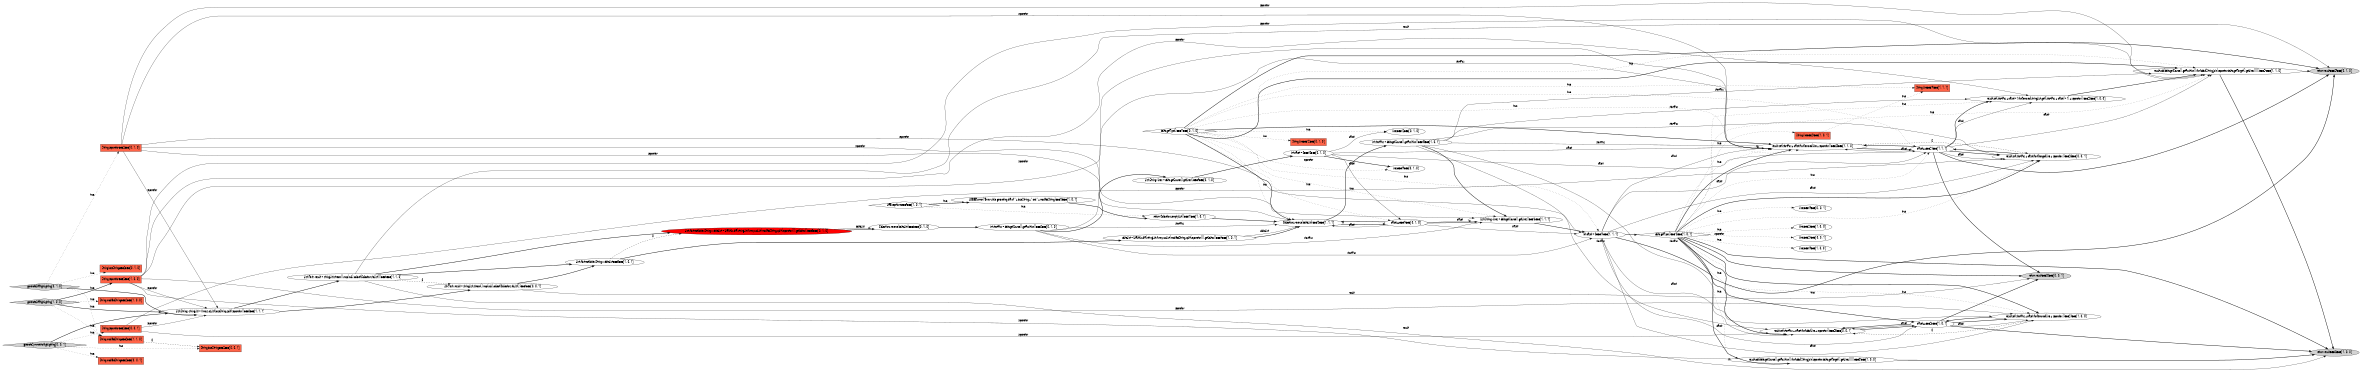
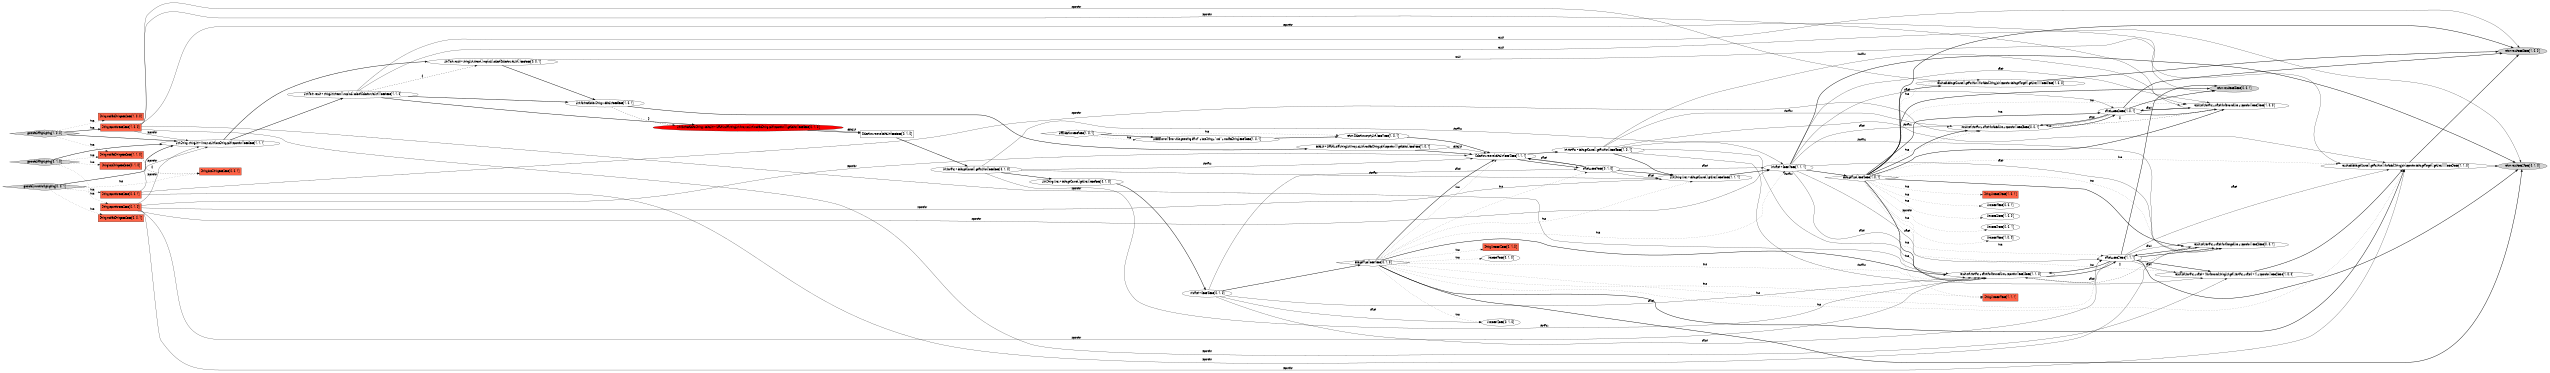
(1871, 112) -> (1909, 274)
(1308, 160) -> (1458, 258)
(1356, 162) -> (1290, 278)
(904, 227) -> (887, 134)
